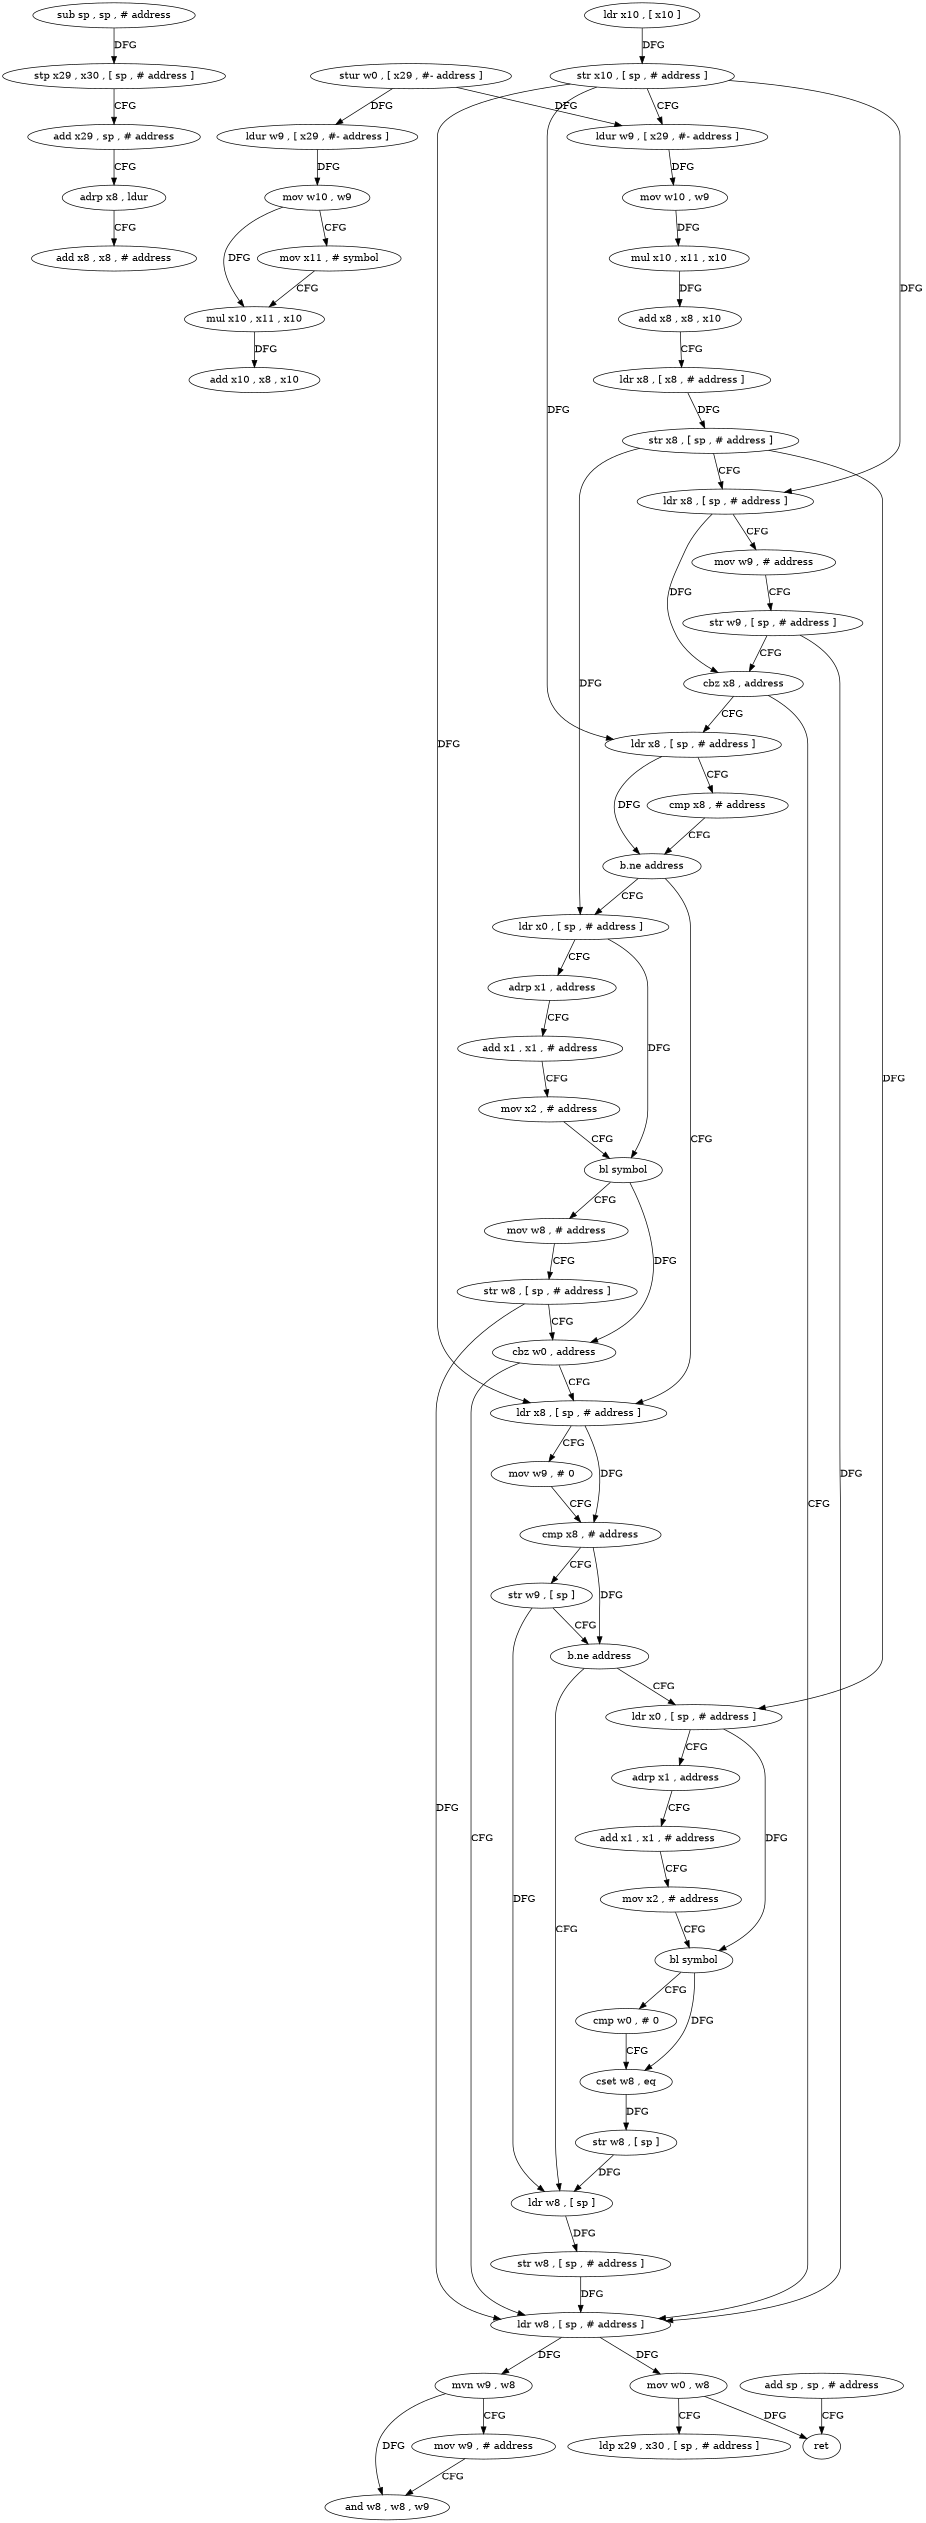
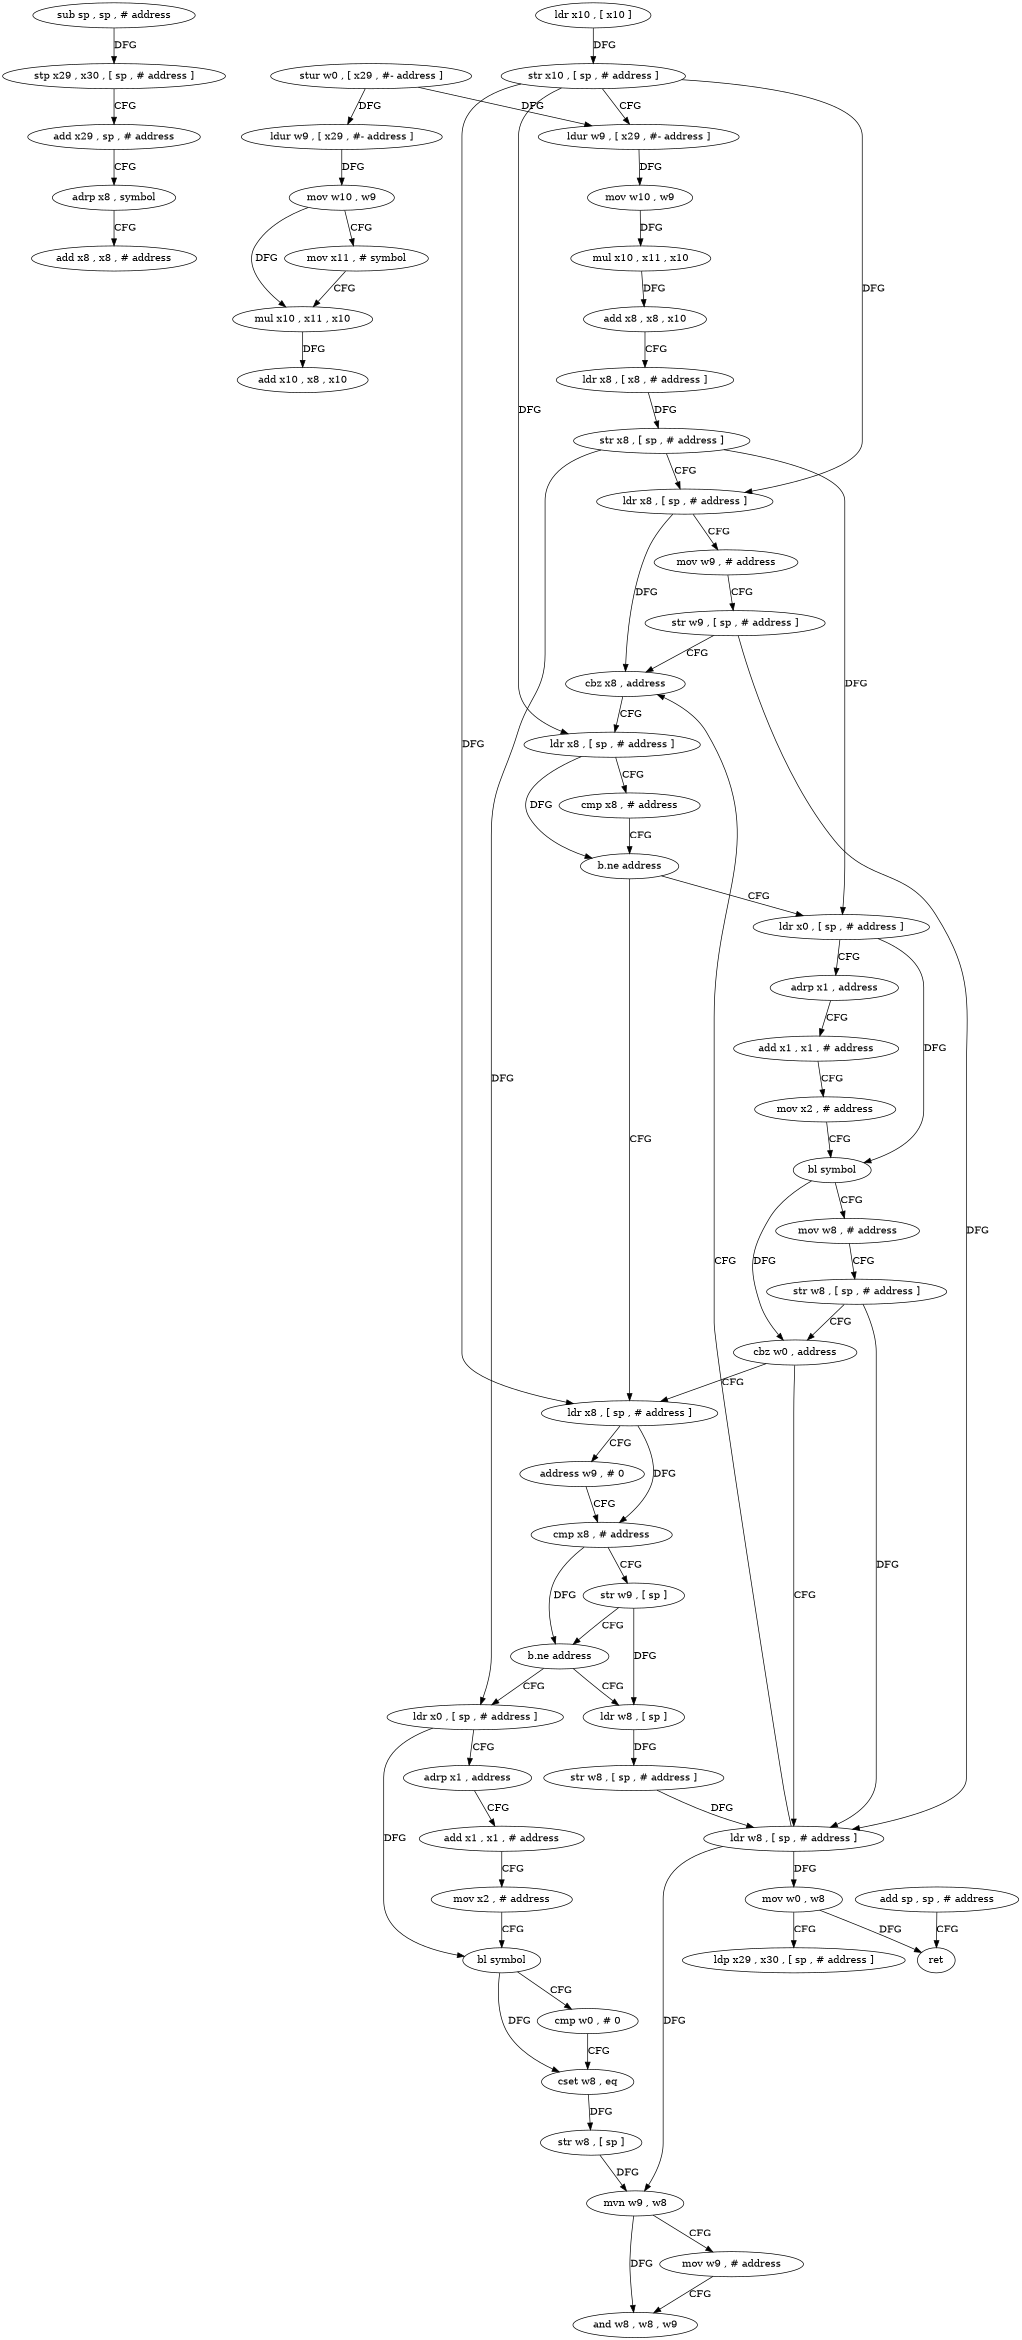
(114, 198) -> (114, 198)
(542, 1474) -> (582, 1474)
(808, 1551) -> (714, 1251)
(597, 2171) -> (611, 2170)
